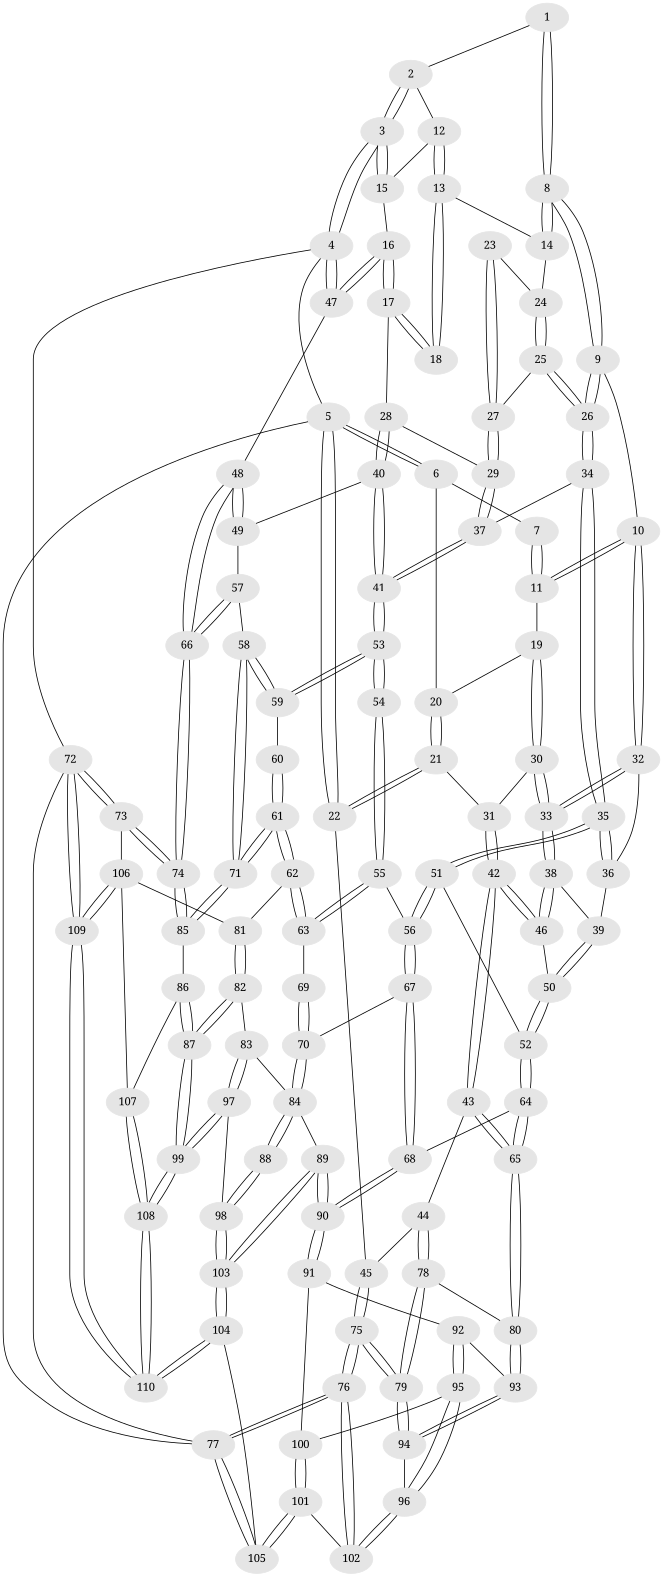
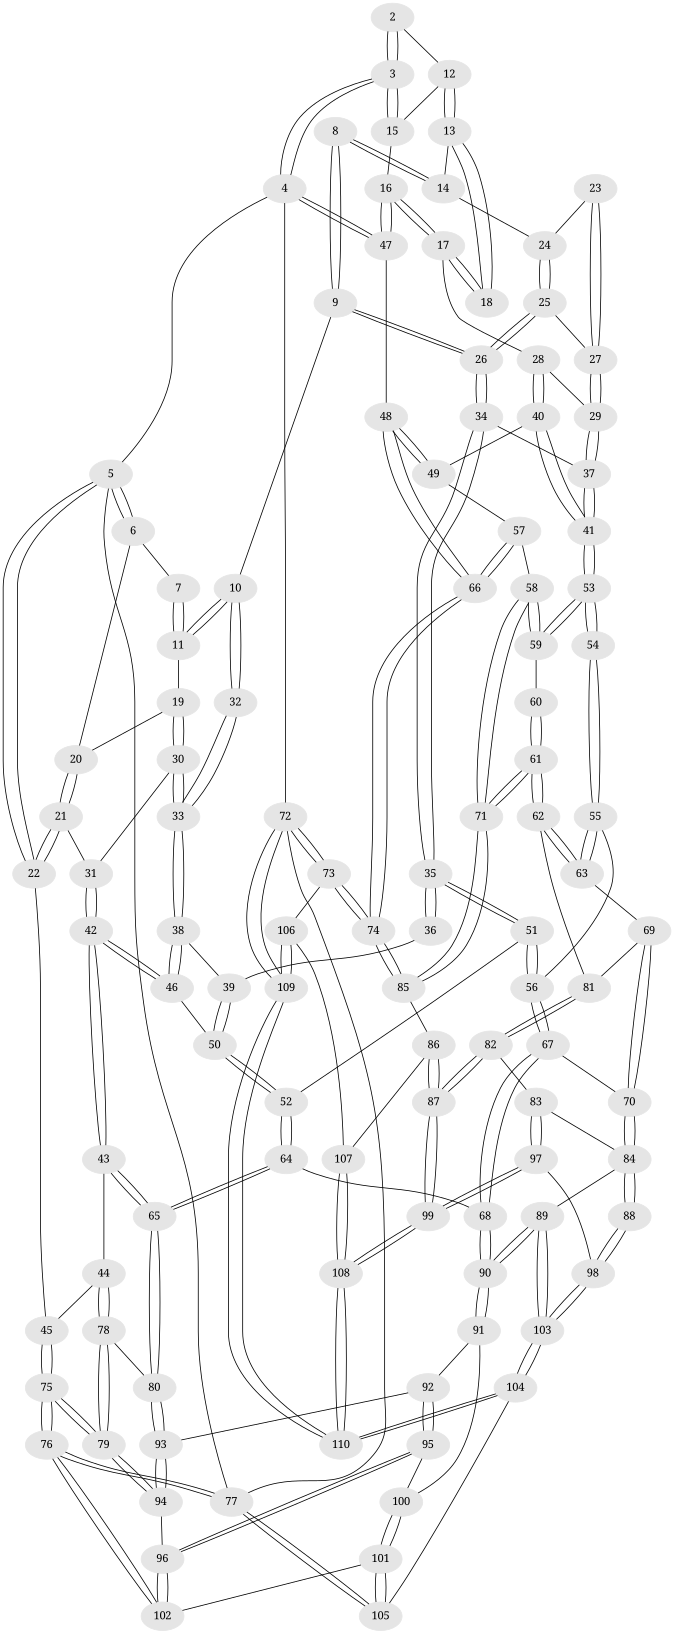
(547, 17) -> none
(635, 819) -> none
(181, 902) -> (619, 960)
